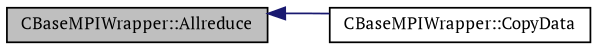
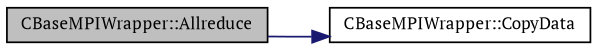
(308, 13) -> (290, 37)
